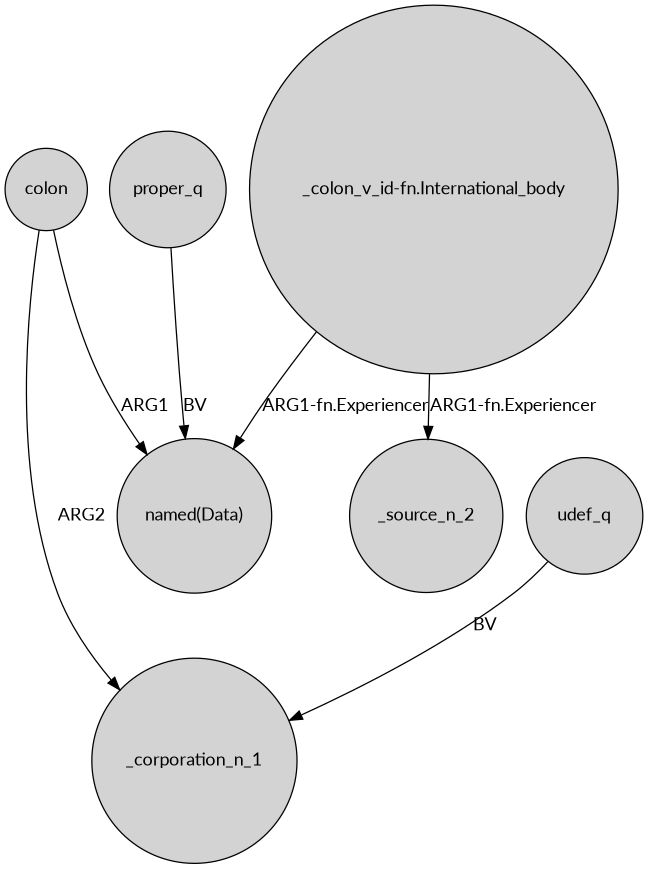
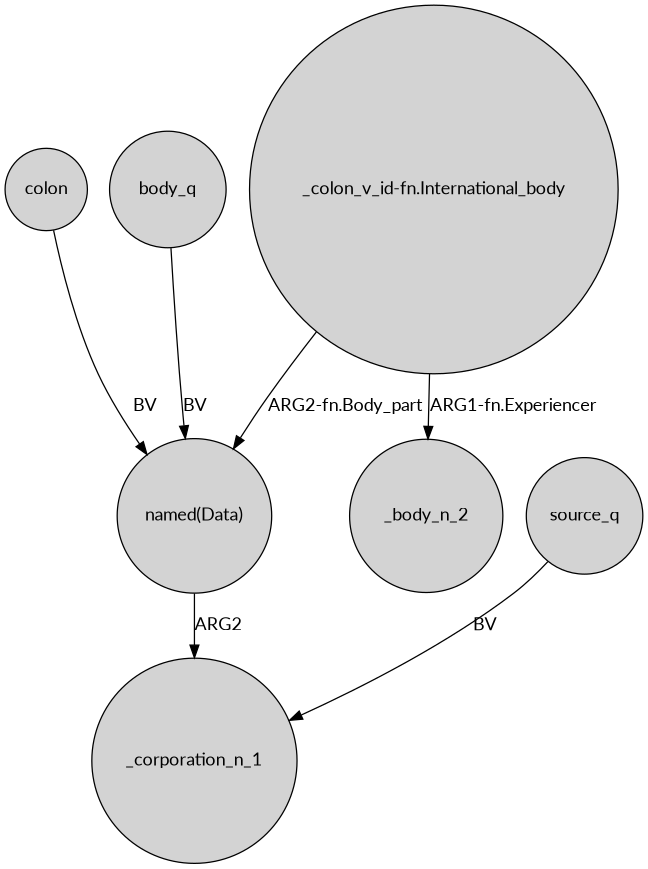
(168, 189) -> (168, 189)
(145, 406) -> (145, 406)
(346, 406) -> (346, 406)
(30, 464) -> (194, 619)
(426, 516) -> (426, 516)
(585, 516) -> (585, 516)
